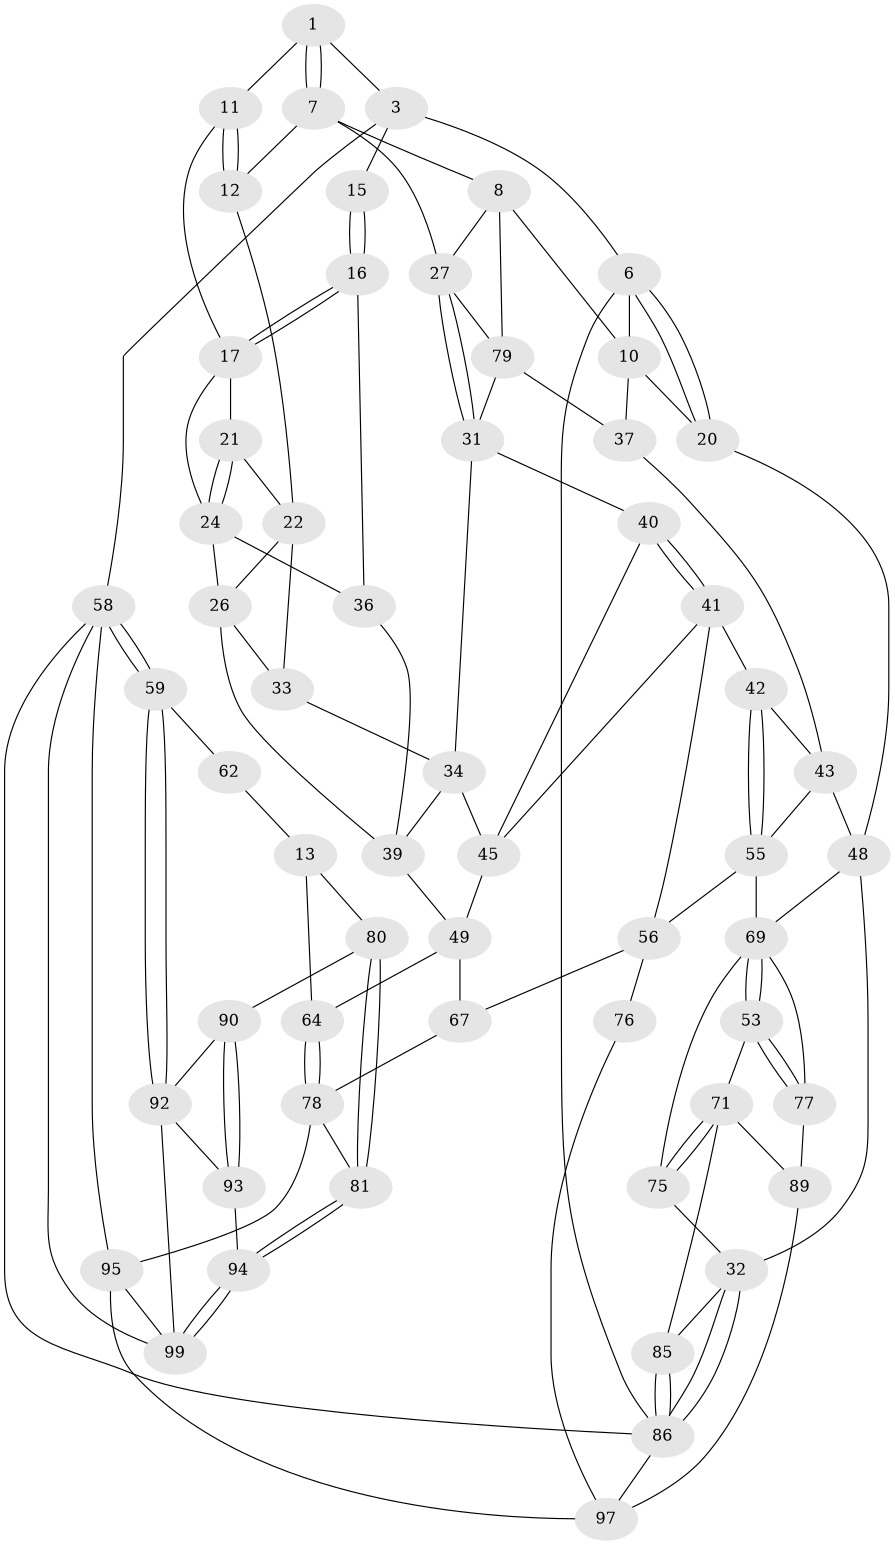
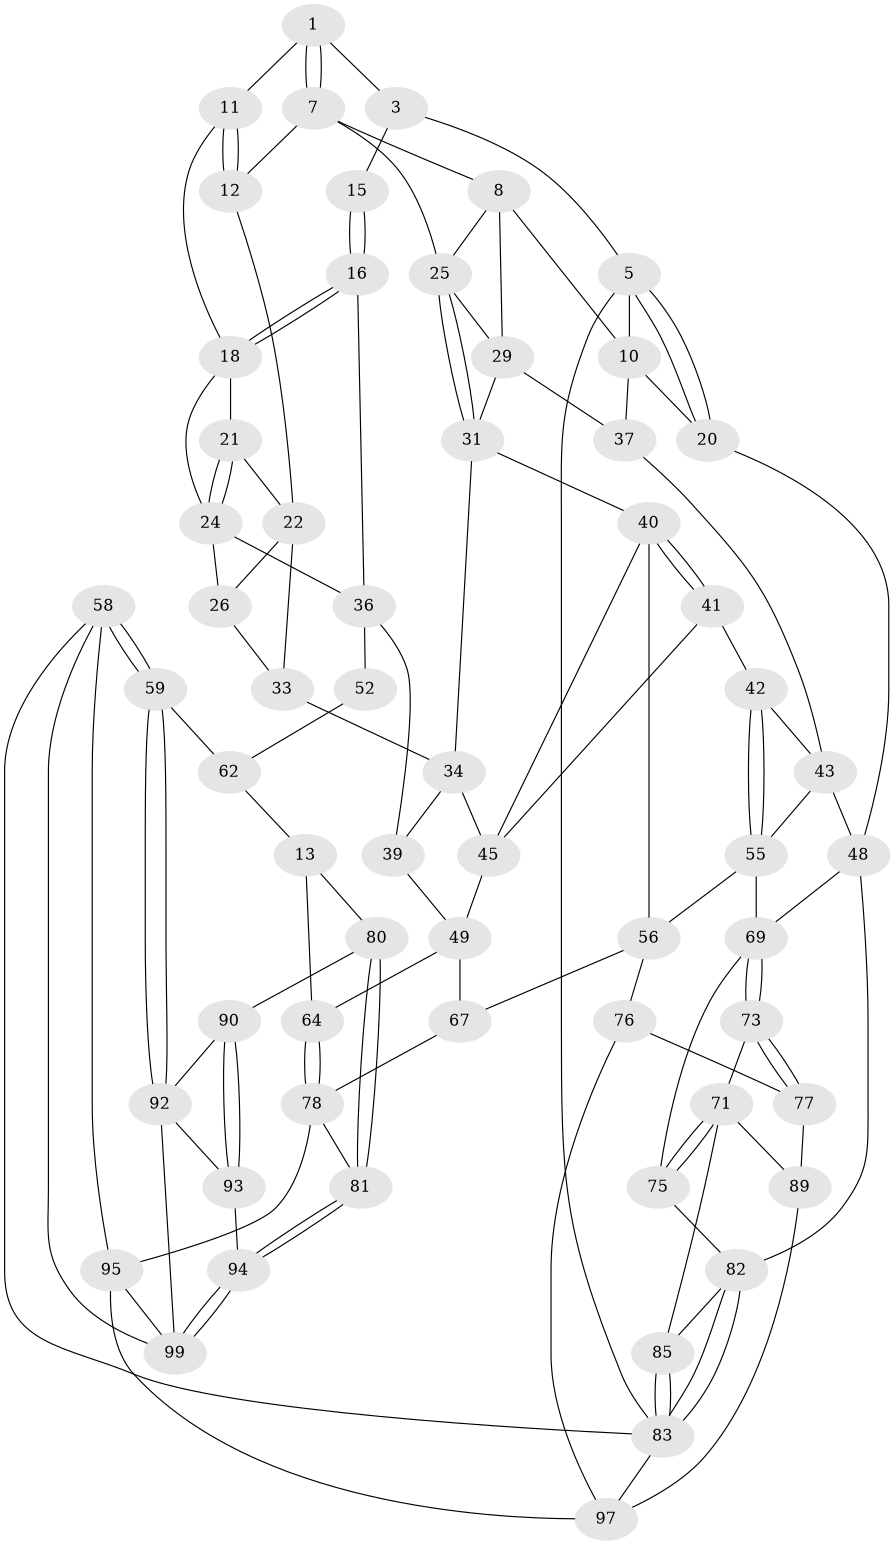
(440, 274) -> (440, 274)
(629, 274) -> (629, 274)
(164, 317) -> none
(231, 357) -> (231, 357)
(503, 357) -> (503, 357)
none -> (365, 689)
(273, 748) -> none
(686, 773) -> (649, 731)
(798, 1017) -> (715, 1062)
(752, 1021) -> (752, 1021)
(737, 1270) -> (737, 1270)
(663, 1436) -> (663, 1436)
